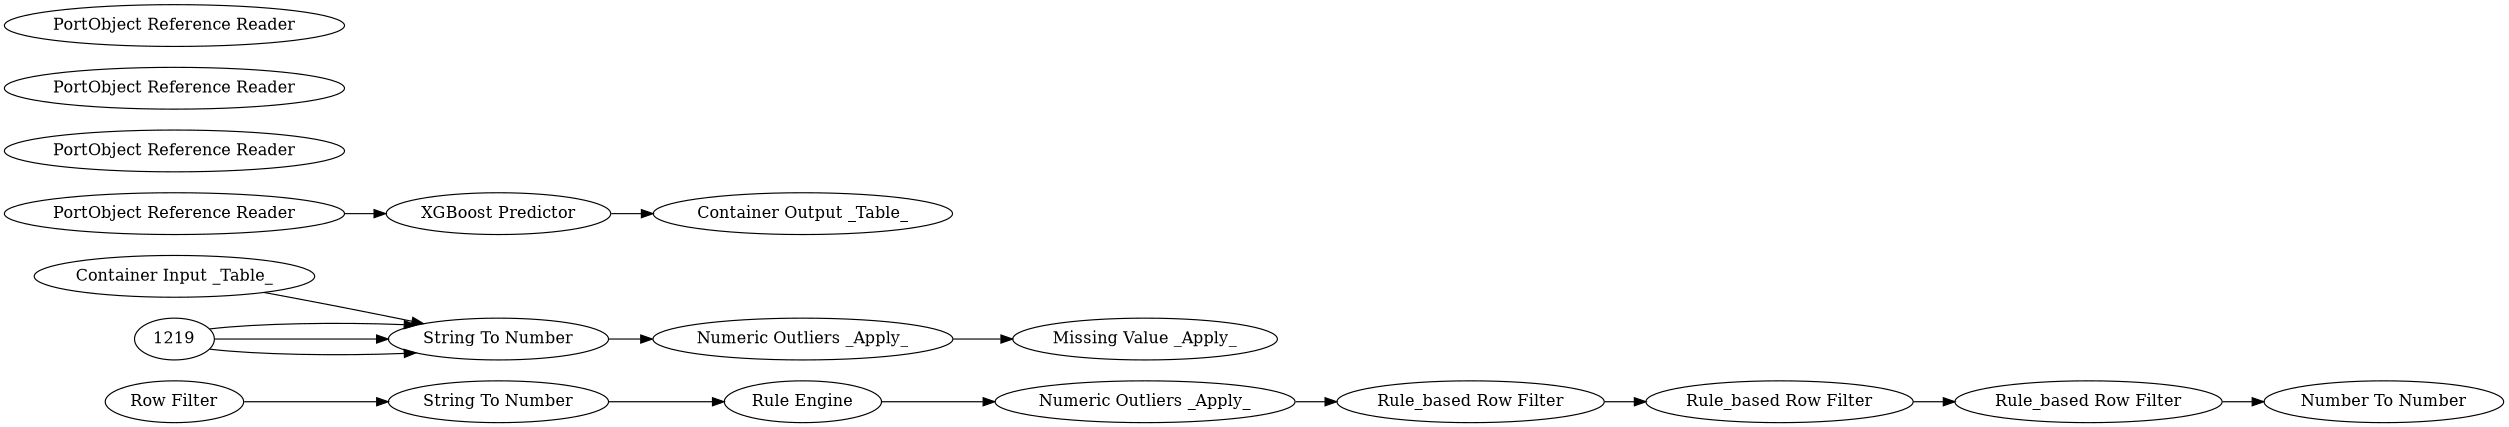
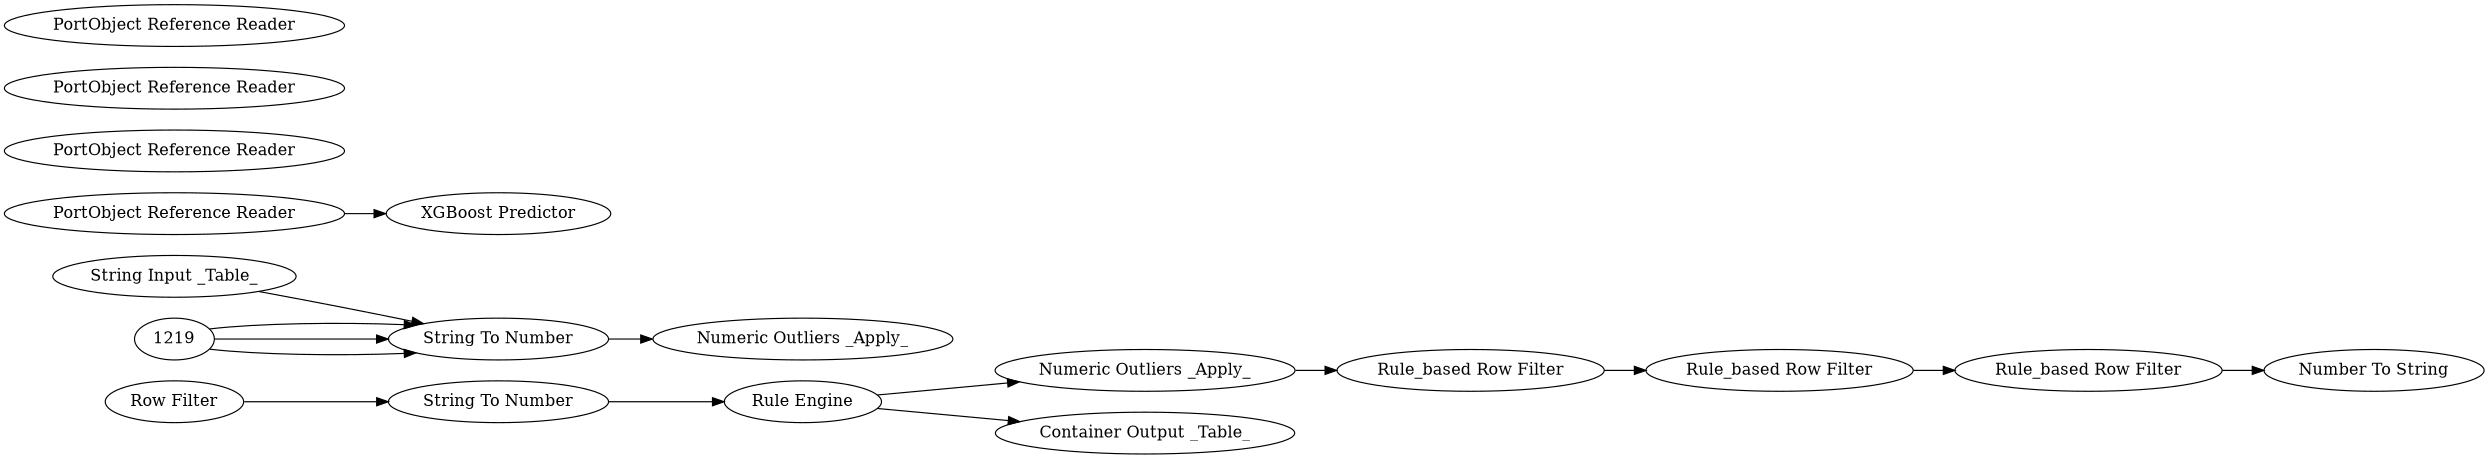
(626, 214) -> (943, 415)
(174, 276) -> (174, 276)
(1145, 339) -> none
(2384, 402) -> (2374, 370)
